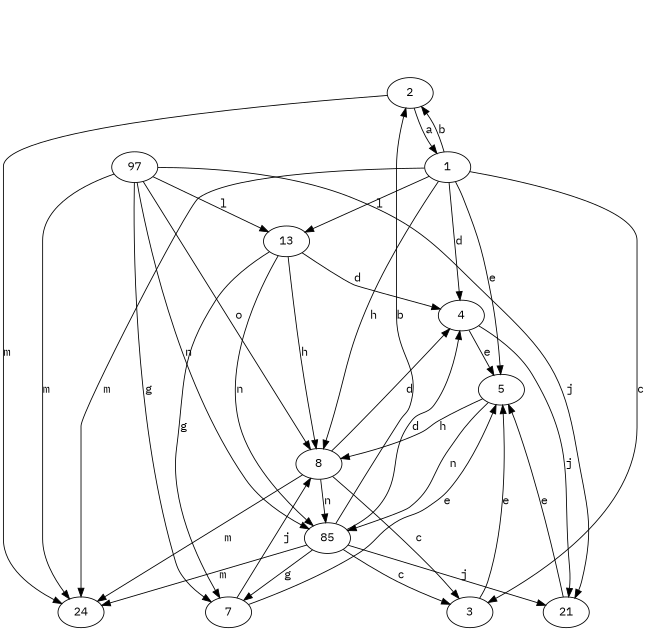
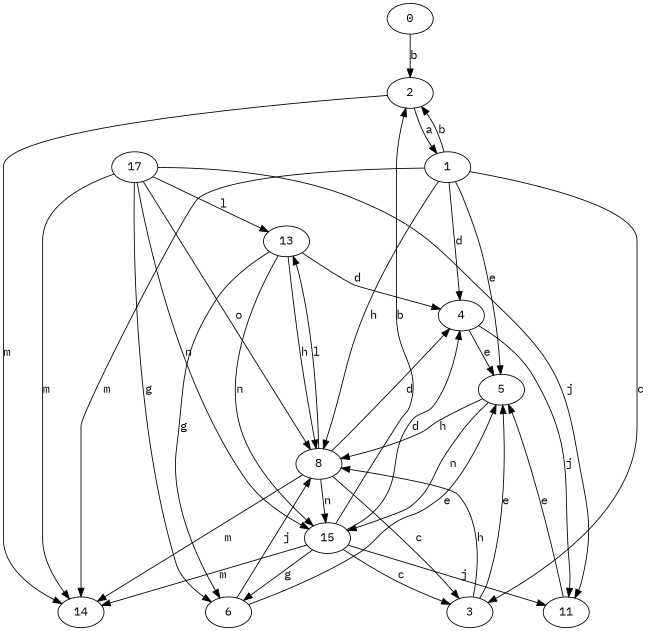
none -> (410, 19)
(135, 167) -> (135, 167)
(374, 201) -> (313, 356)
none -> (456, 493)
(327, 538) -> (327, 538)
(81, 612) -> (81, 612)
(229, 612) -> (229, 612)
(566, 612) -> (566, 612)
